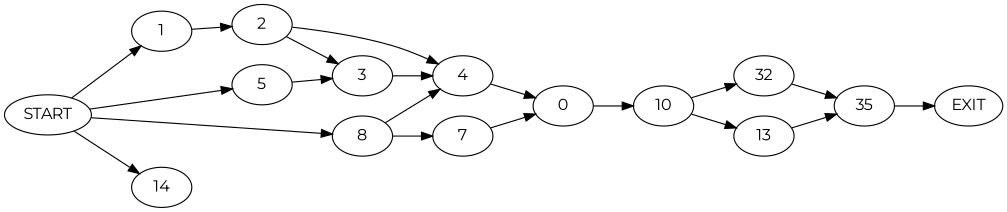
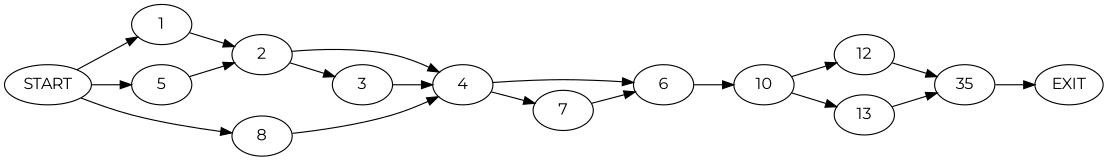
(764, 76) -> (864, 55)
(307, 81) -> (207, 71)
(563, 106) -> (664, 85)
(407, 136) -> (508, 96)
(162, 187) -> none
